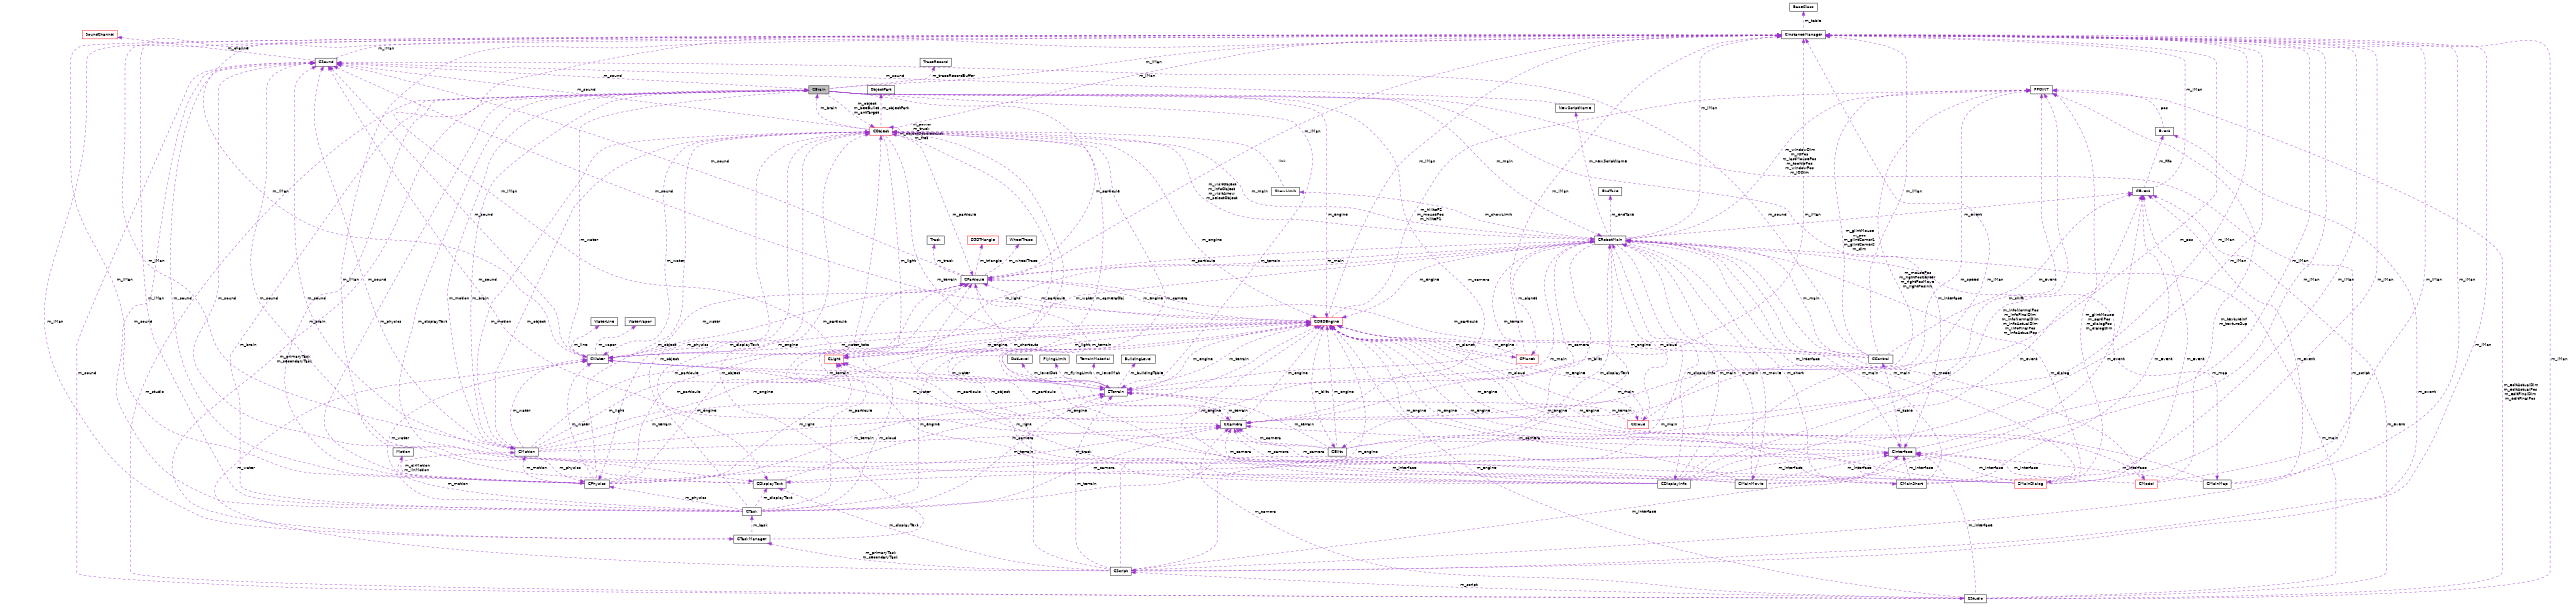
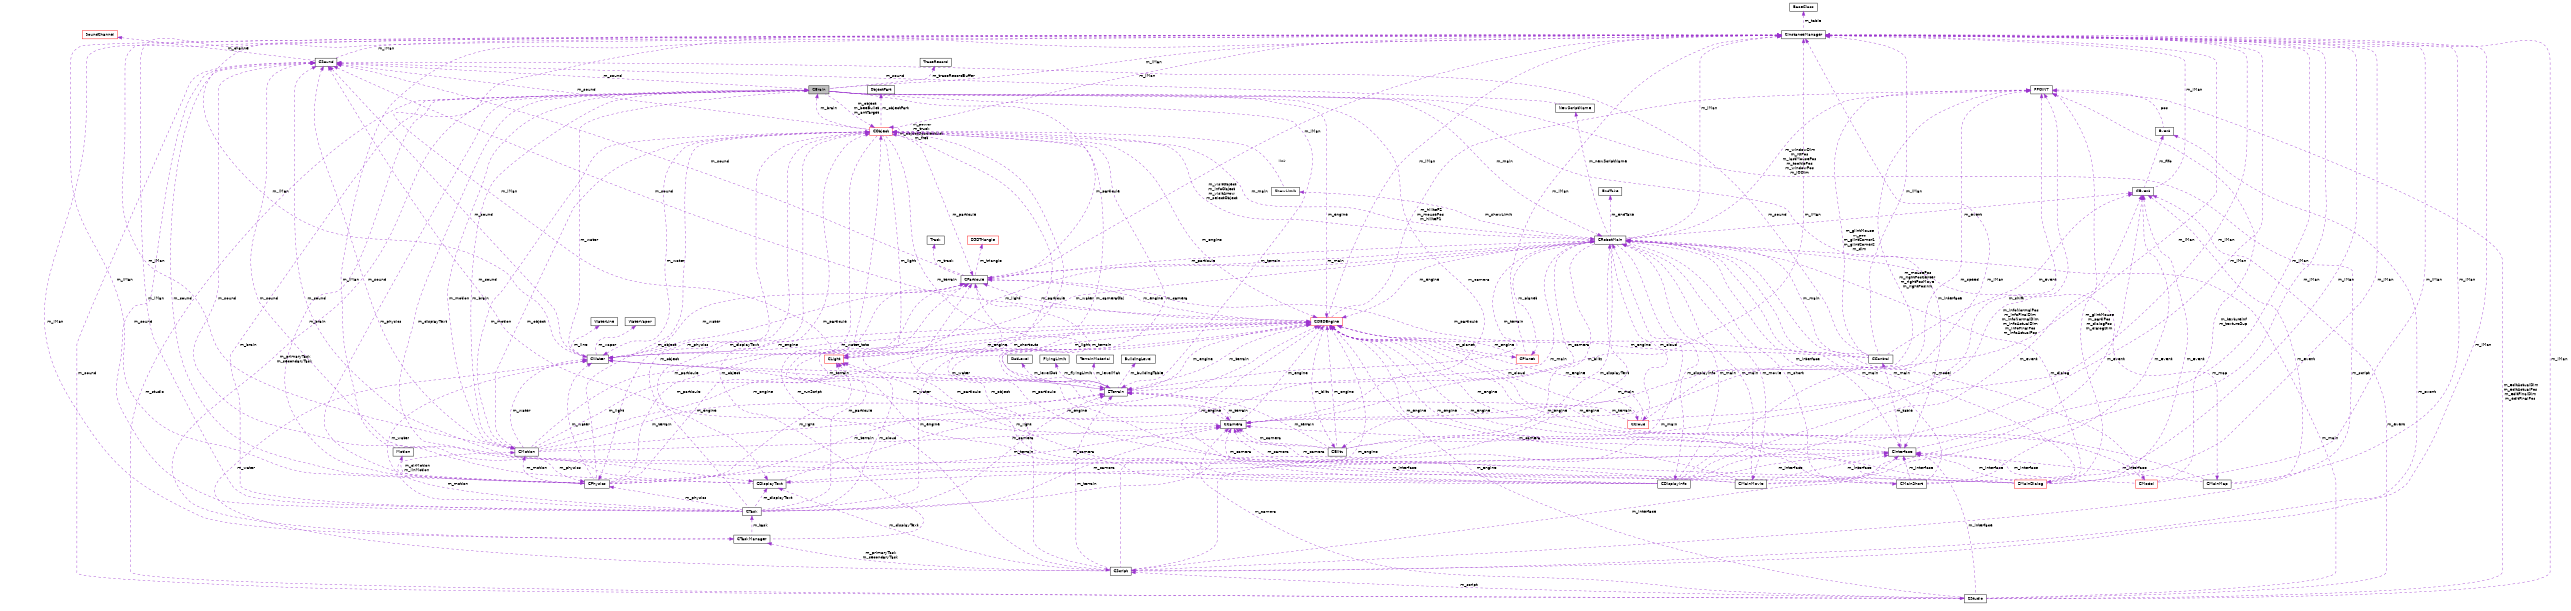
(1021, 240) -> none
(2186, 240) -> (2186, 240)
none -> (845, 422)
(1083, 452) -> (1083, 452)
